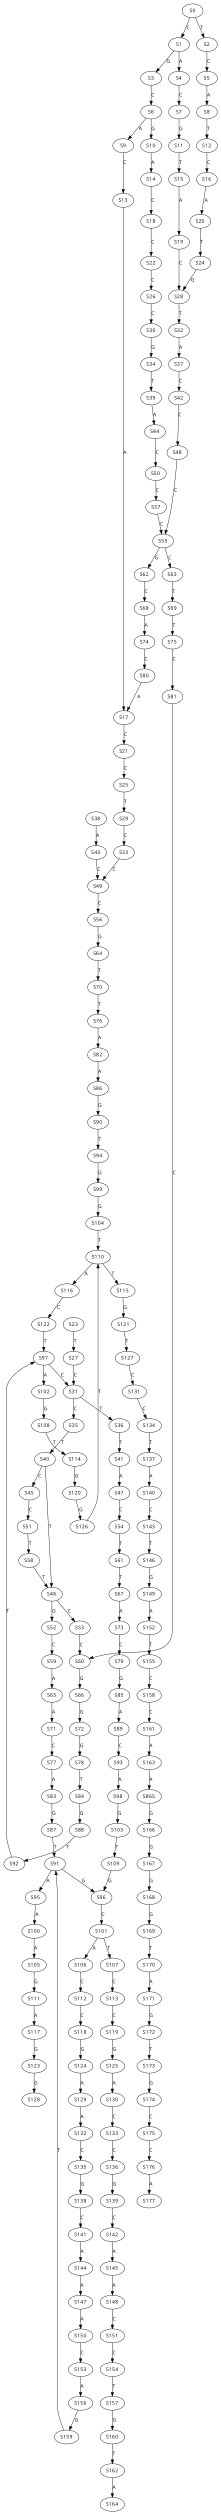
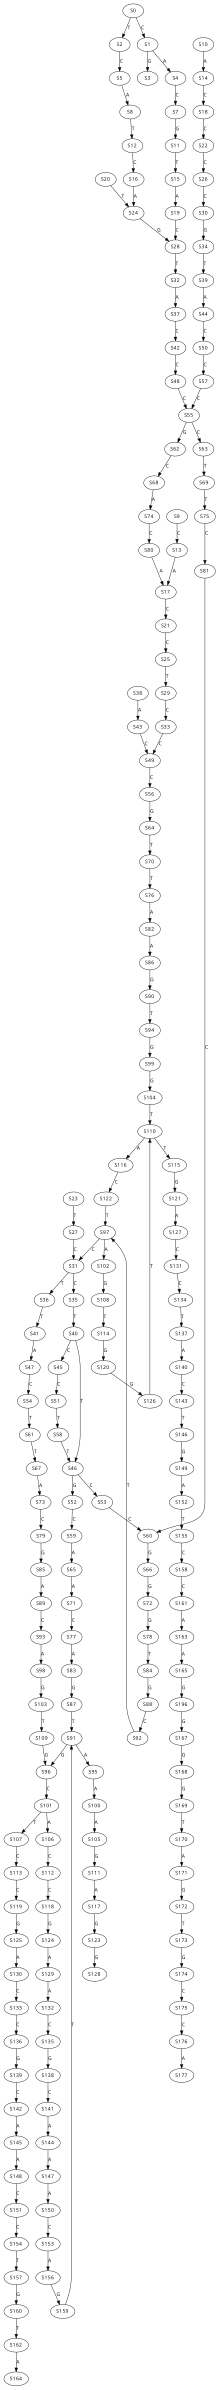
(151, 112) -> none
(204, 198) -> (134, 194)
(127, 1341) -> (177, 1216)
(149, 1796) -> (182, 1671)
(149, 1830) -> (182, 1705)
(68, 1847) -> (145, 1721)
